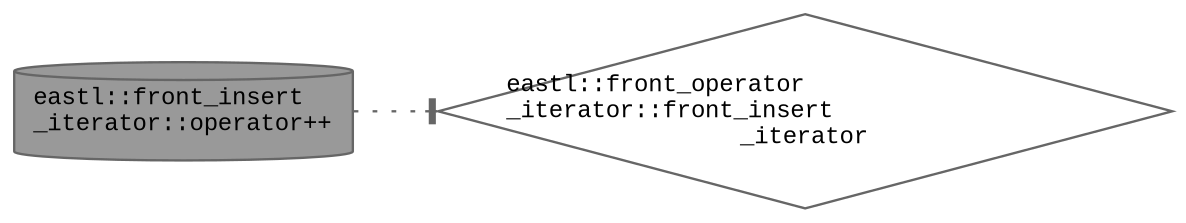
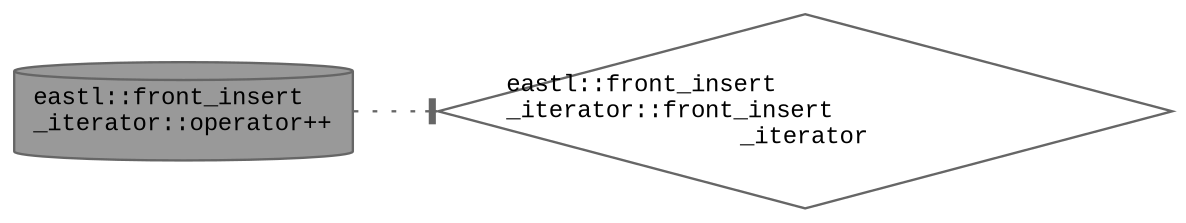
(805, 111) -> (805, 111)
